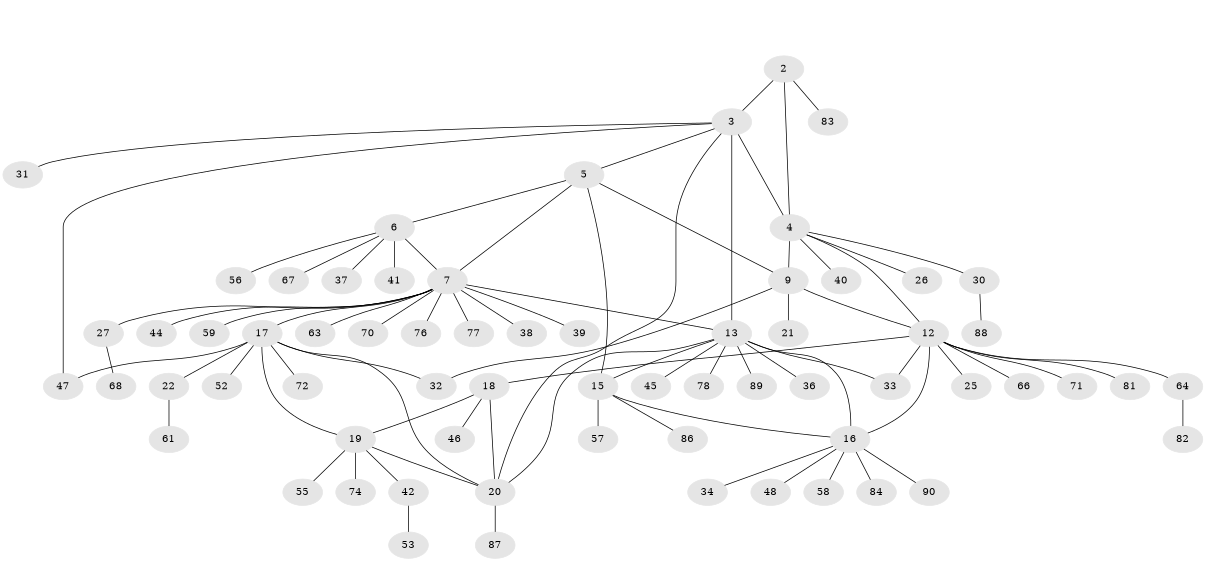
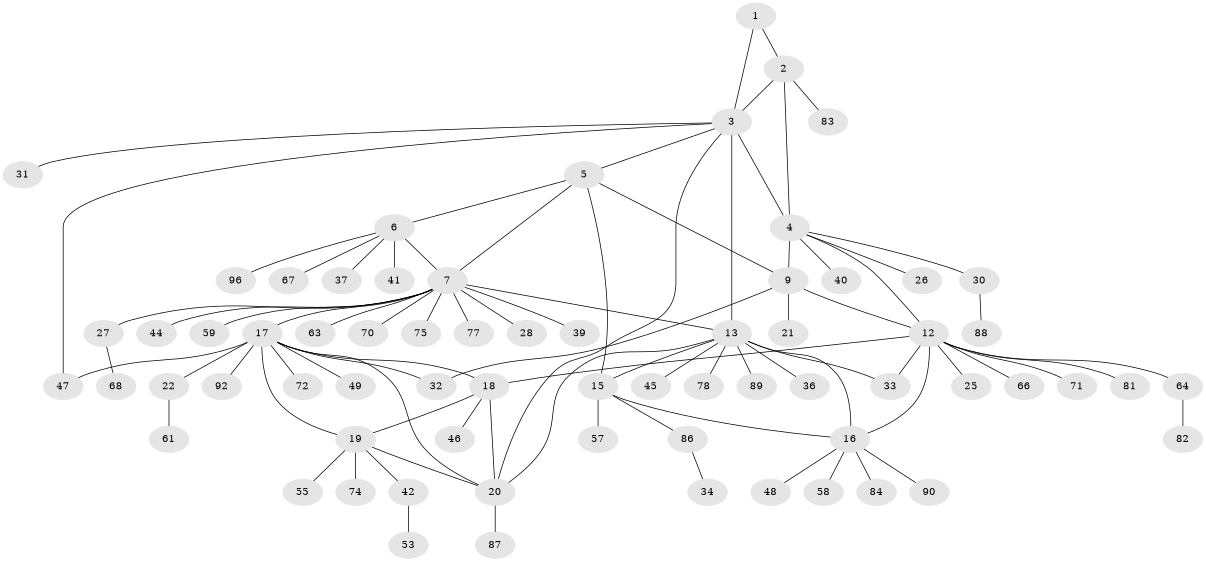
none -> (756, 16)
(236, 281) -> (236, 281)
(421, 334) -> (421, 334)
(527, 334) -> (527, 334)
none -> (376, 360)
(222, 386) -> (222, 386)
none -> (356, 386)
(779, 466) -> (698, 466)
